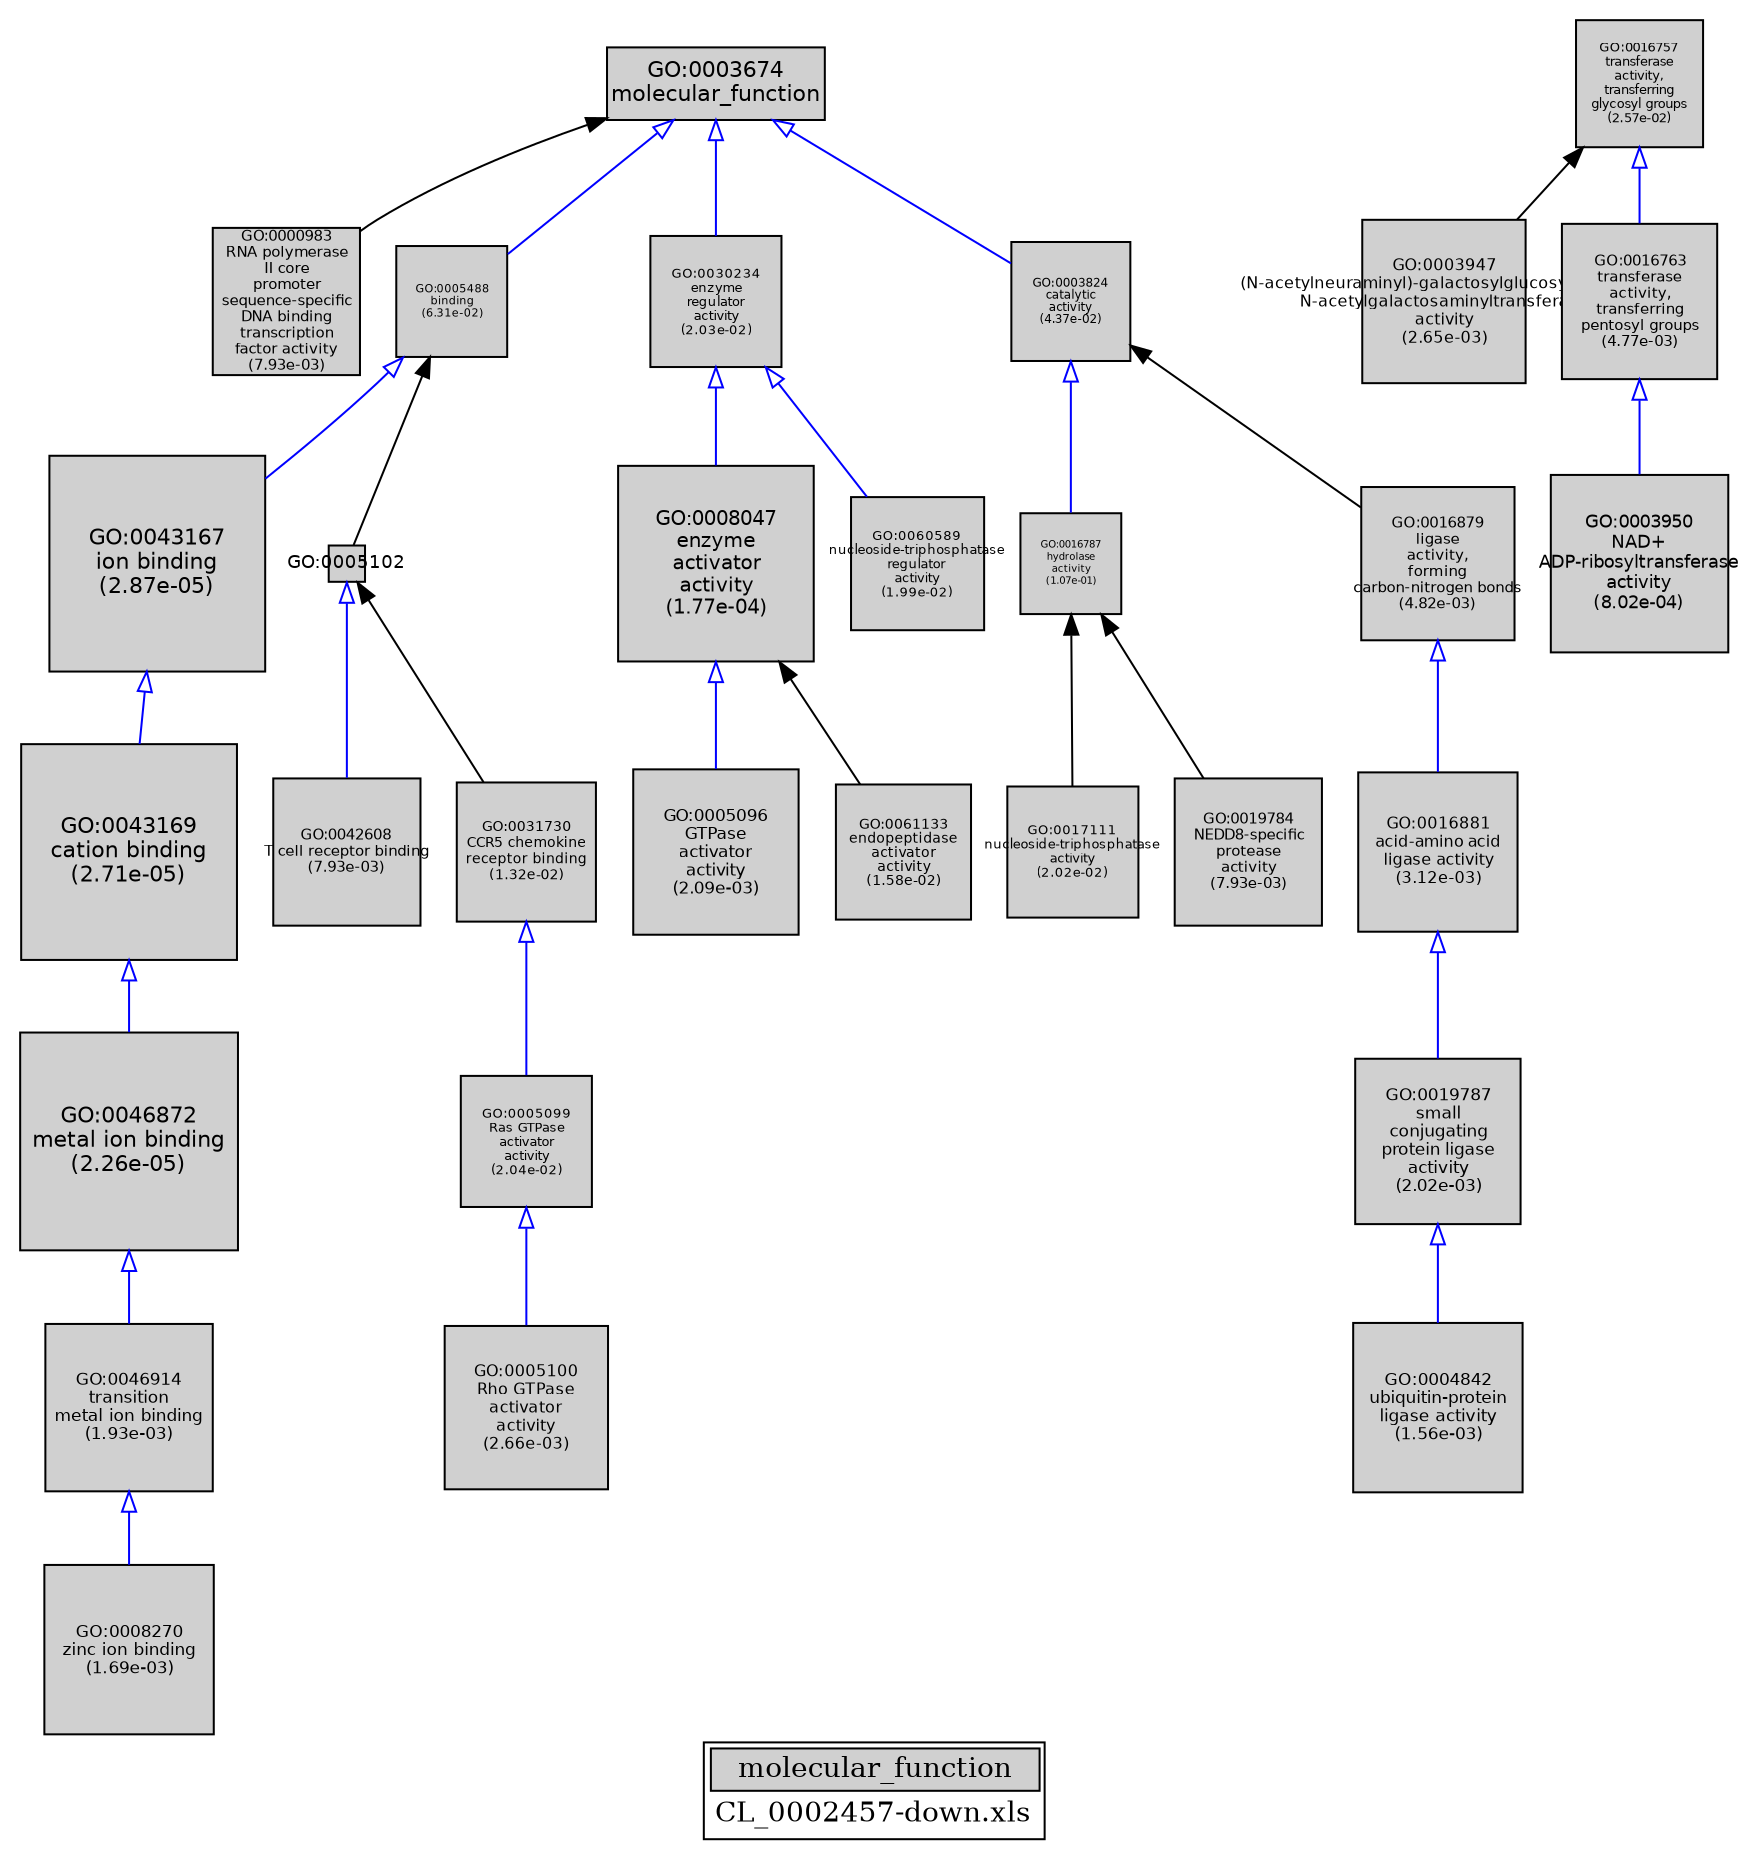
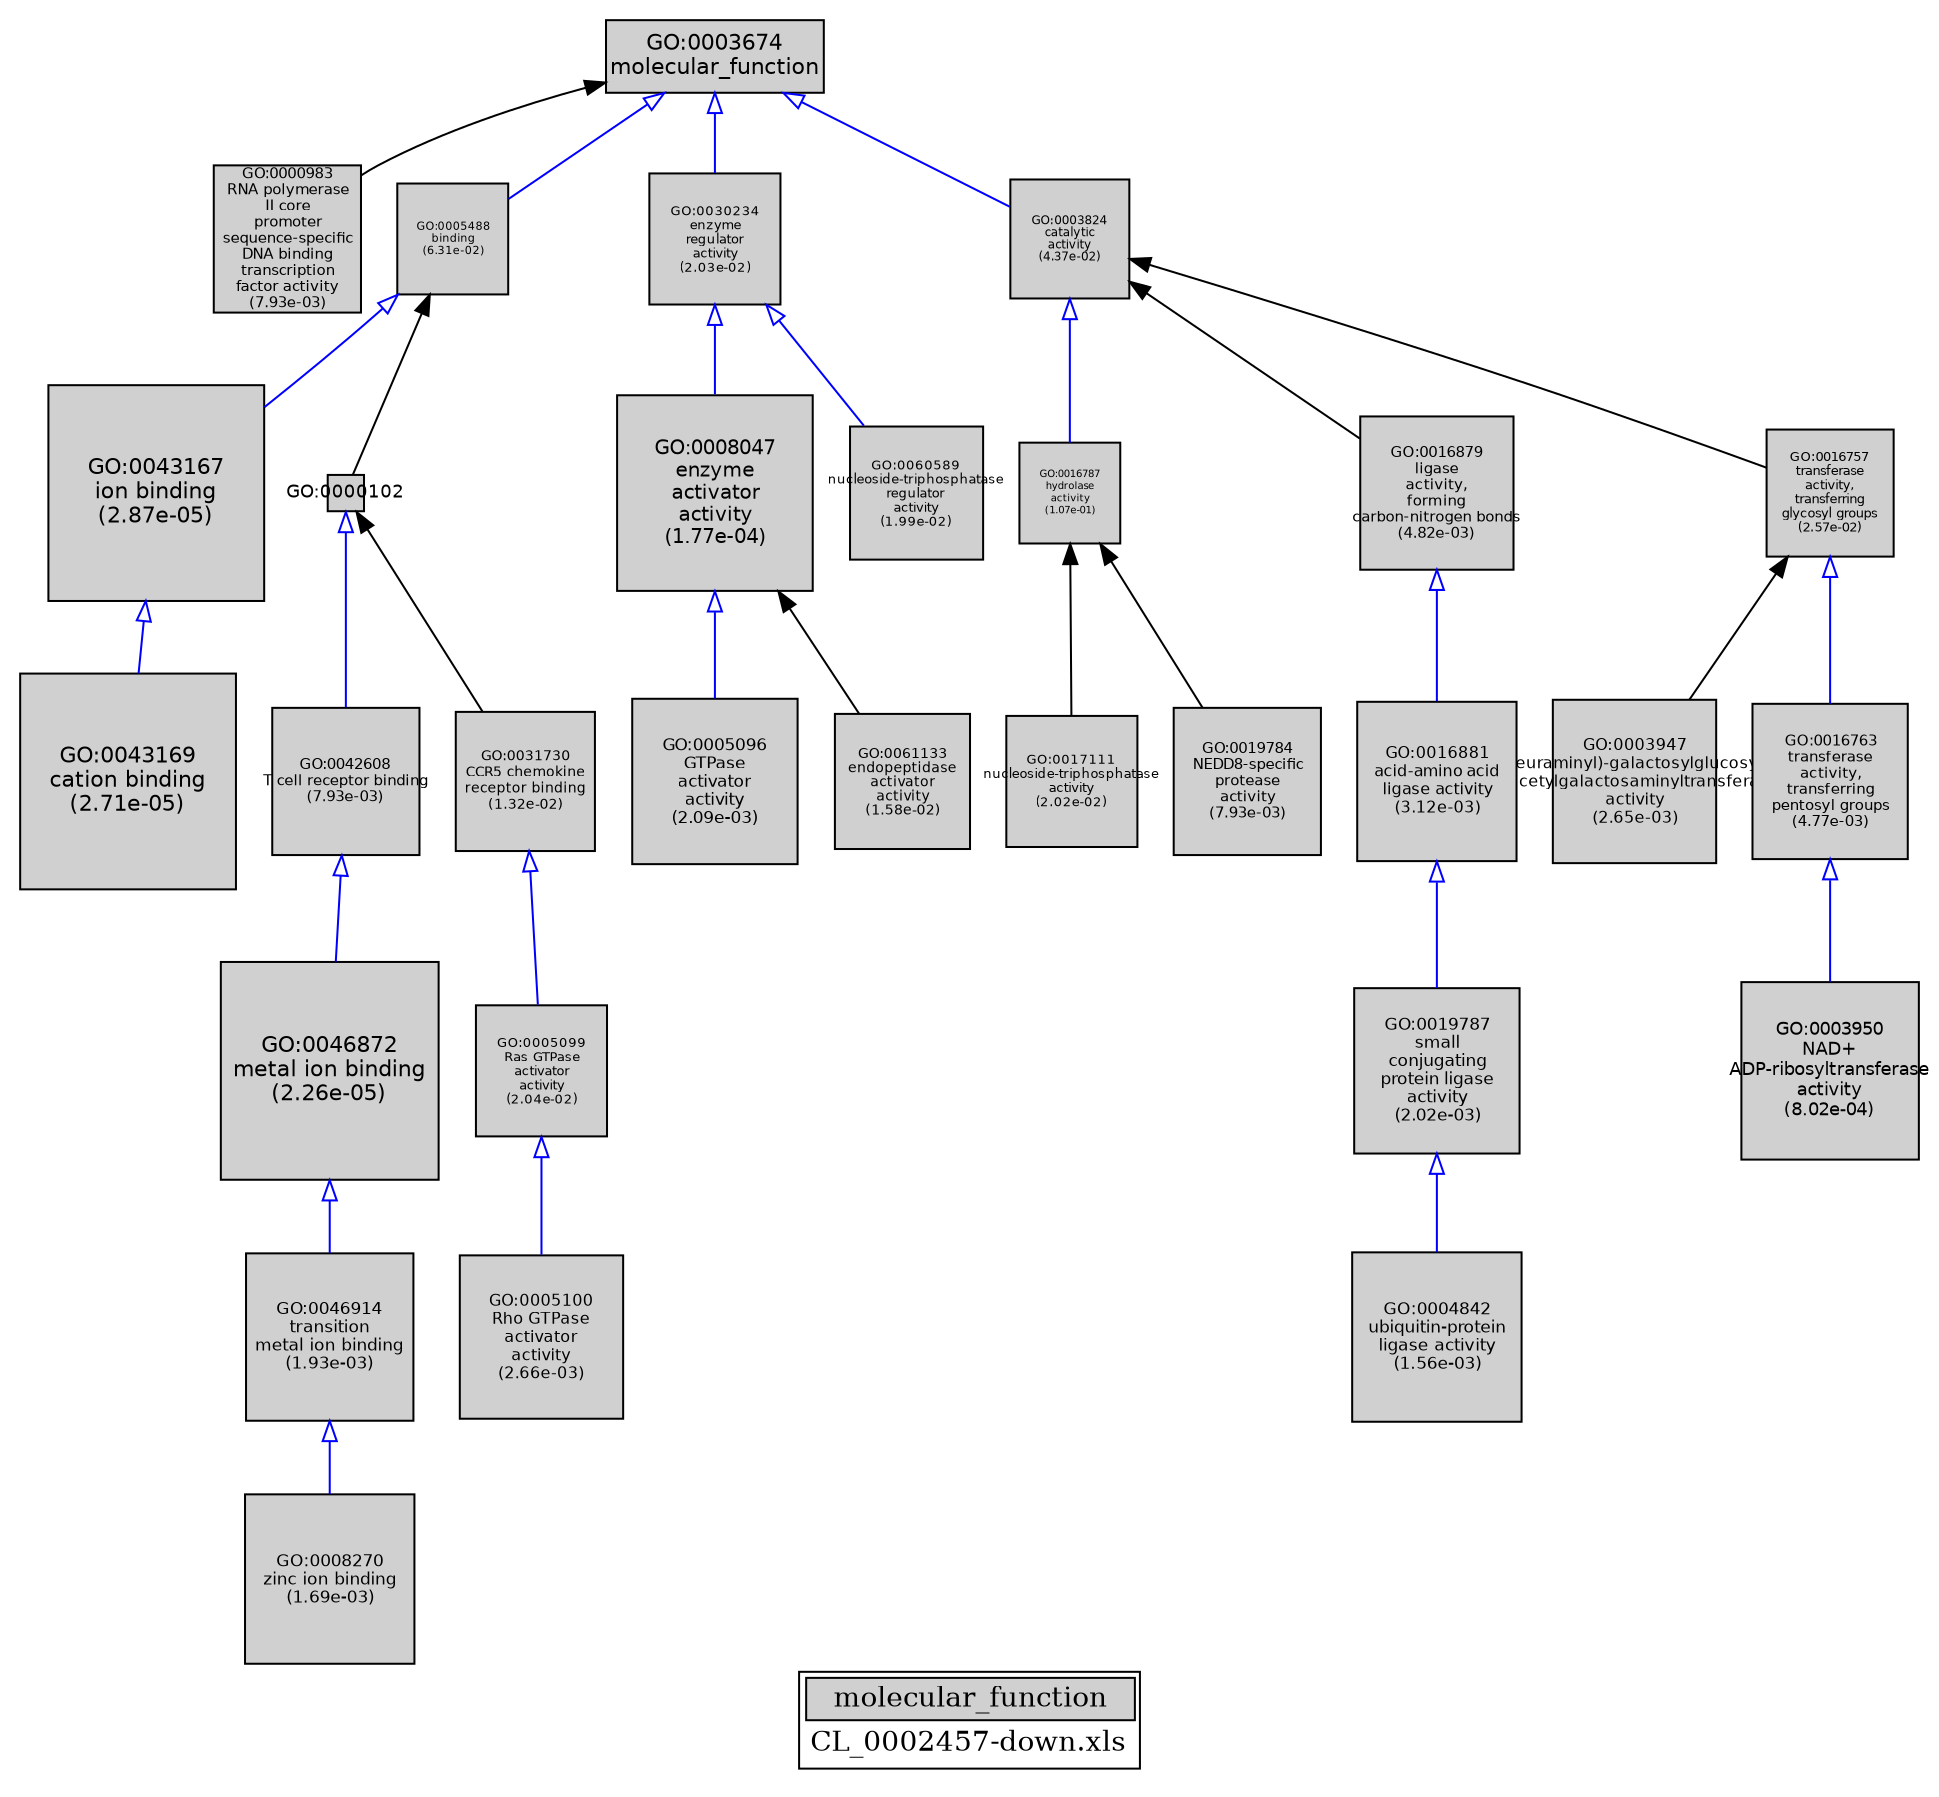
none -> (1460, 362)
(347, 564) -> (346, 493)
(129, 1007) -> (338, 919)
